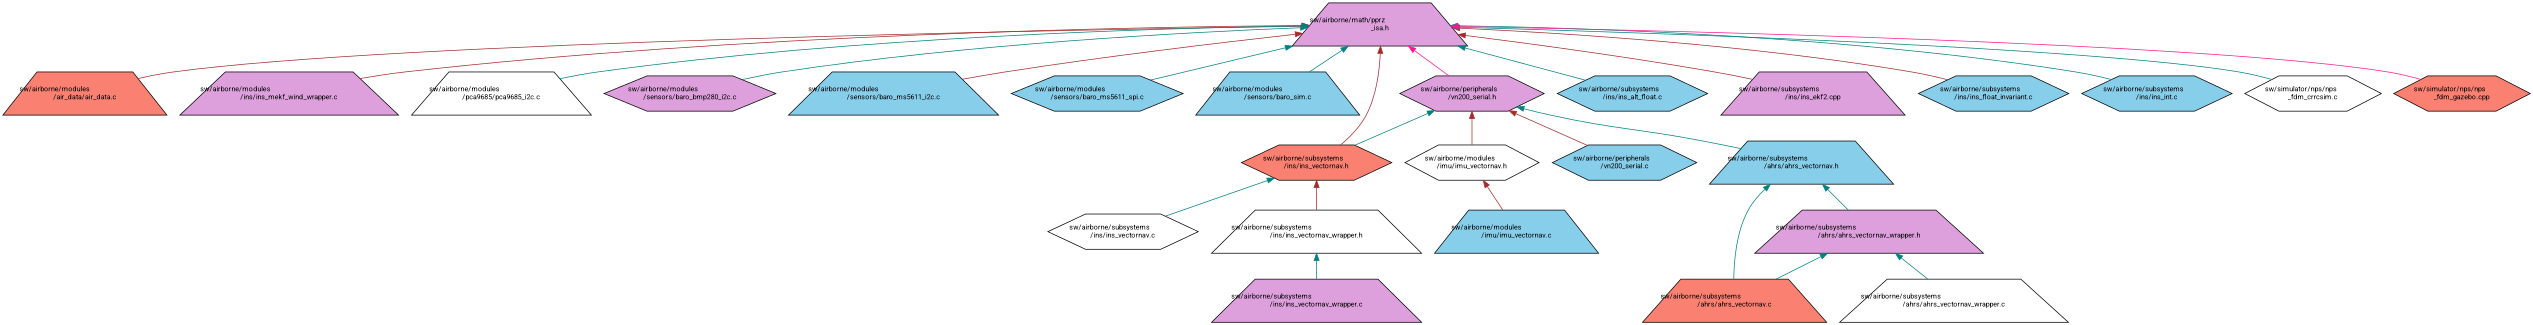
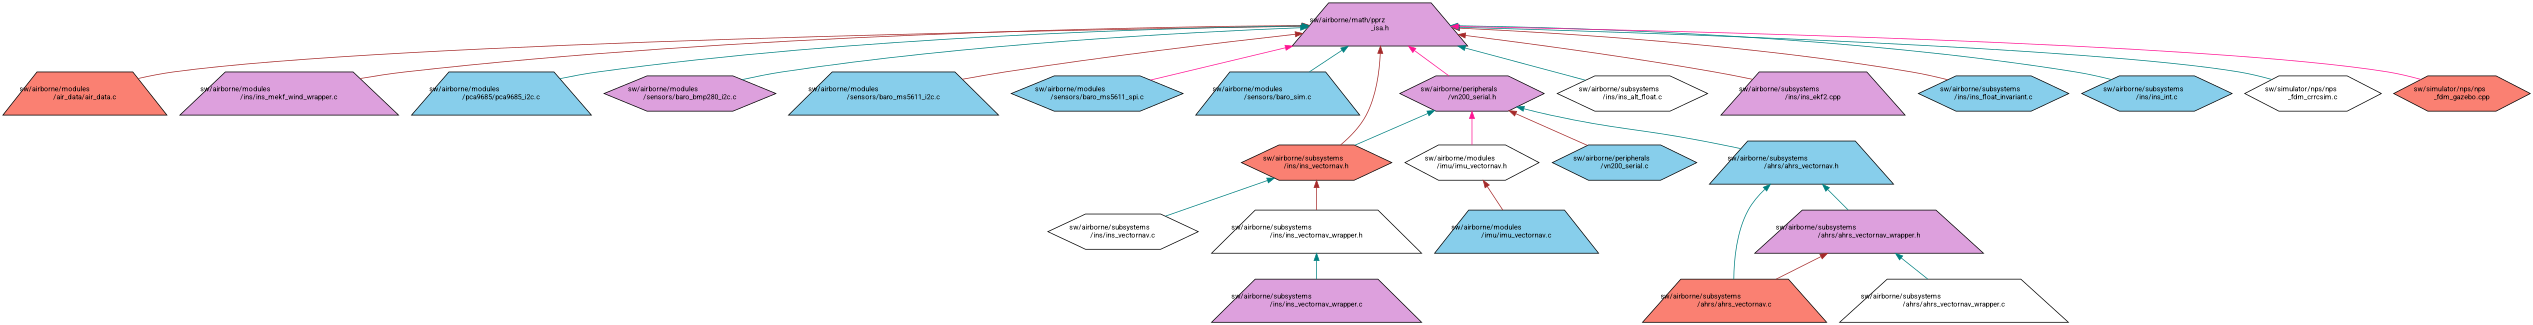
(1218, 64) -> (1218, 64)
(501, 94) -> (501, 94)
(1632, 94) -> (1632, 94)
(1472, 132) -> (1472, 132)
(1799, 268) -> (1799, 268)
